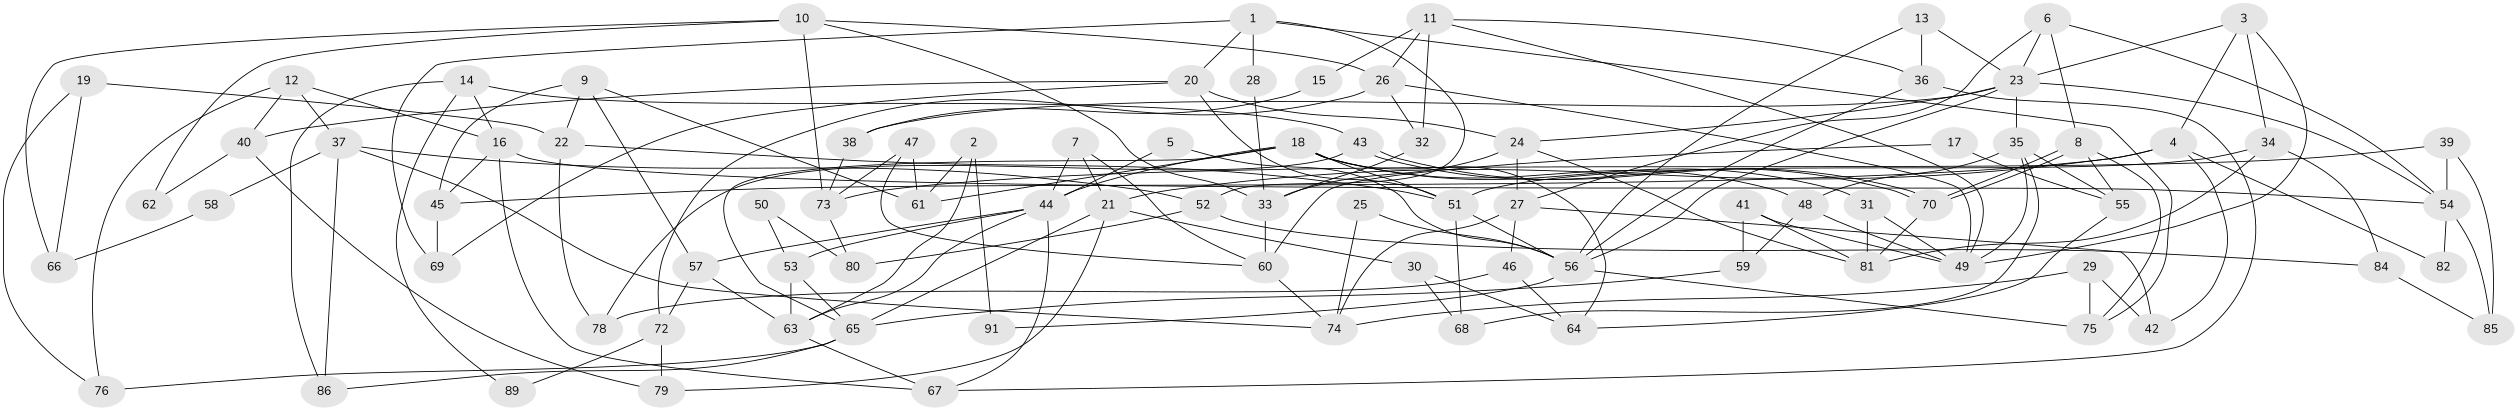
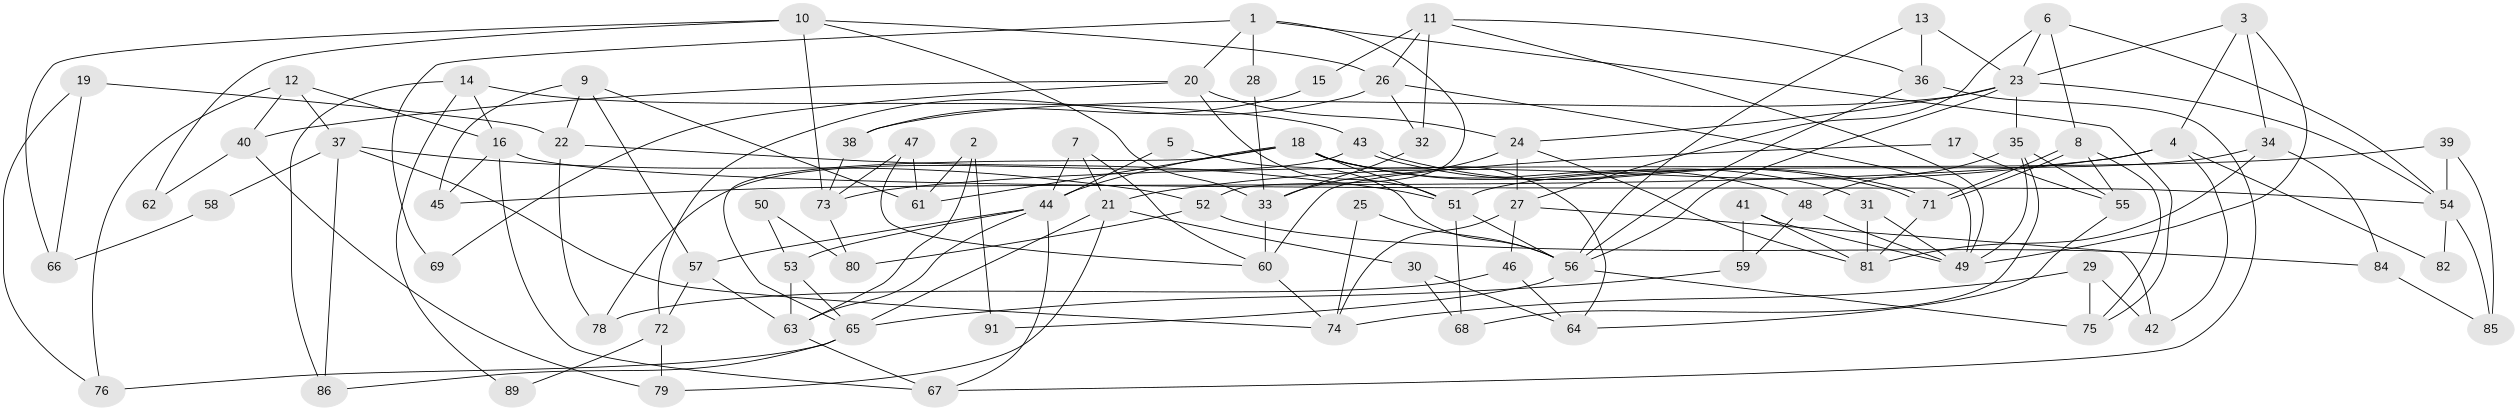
(1929, 205) -> (1929, 205)
(437, 236) -> none
